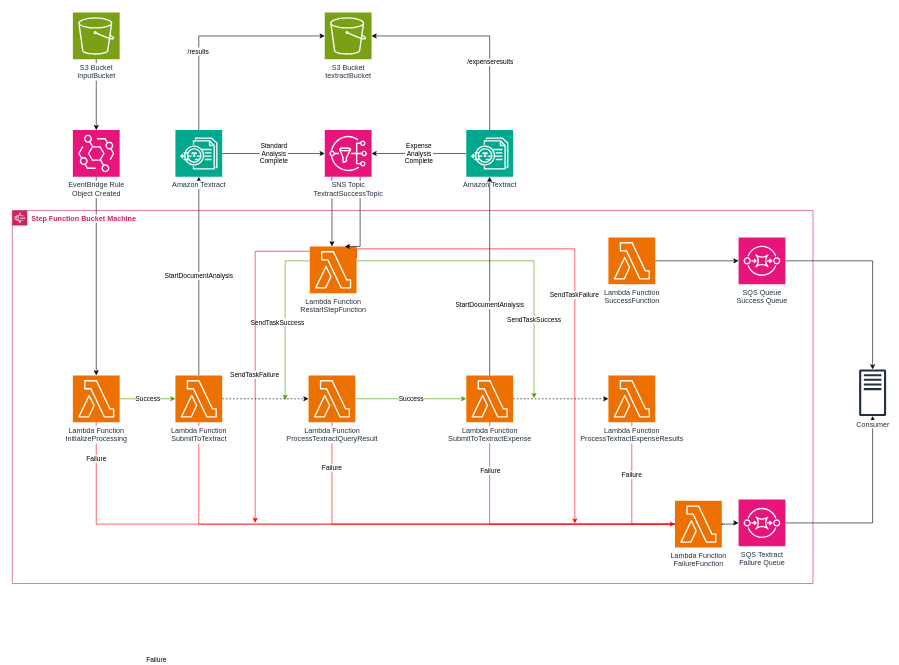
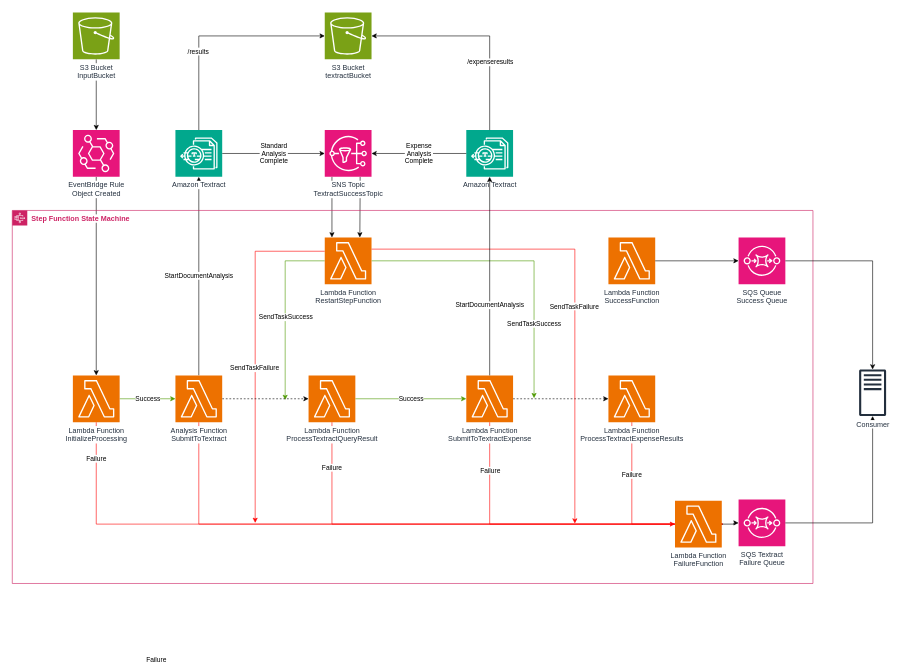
(83, 219) -> (81, 219)
(333, 270) -> (348, 261)
(199, 435) -> (199, 435)
